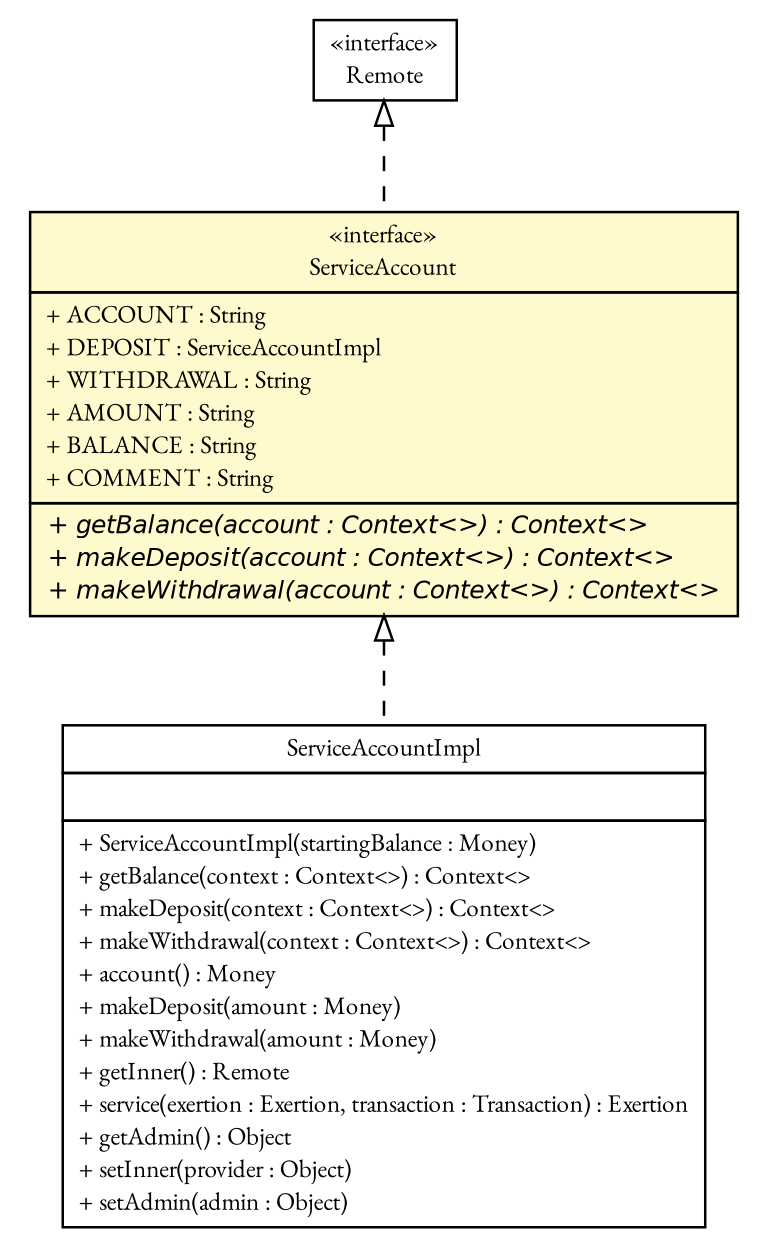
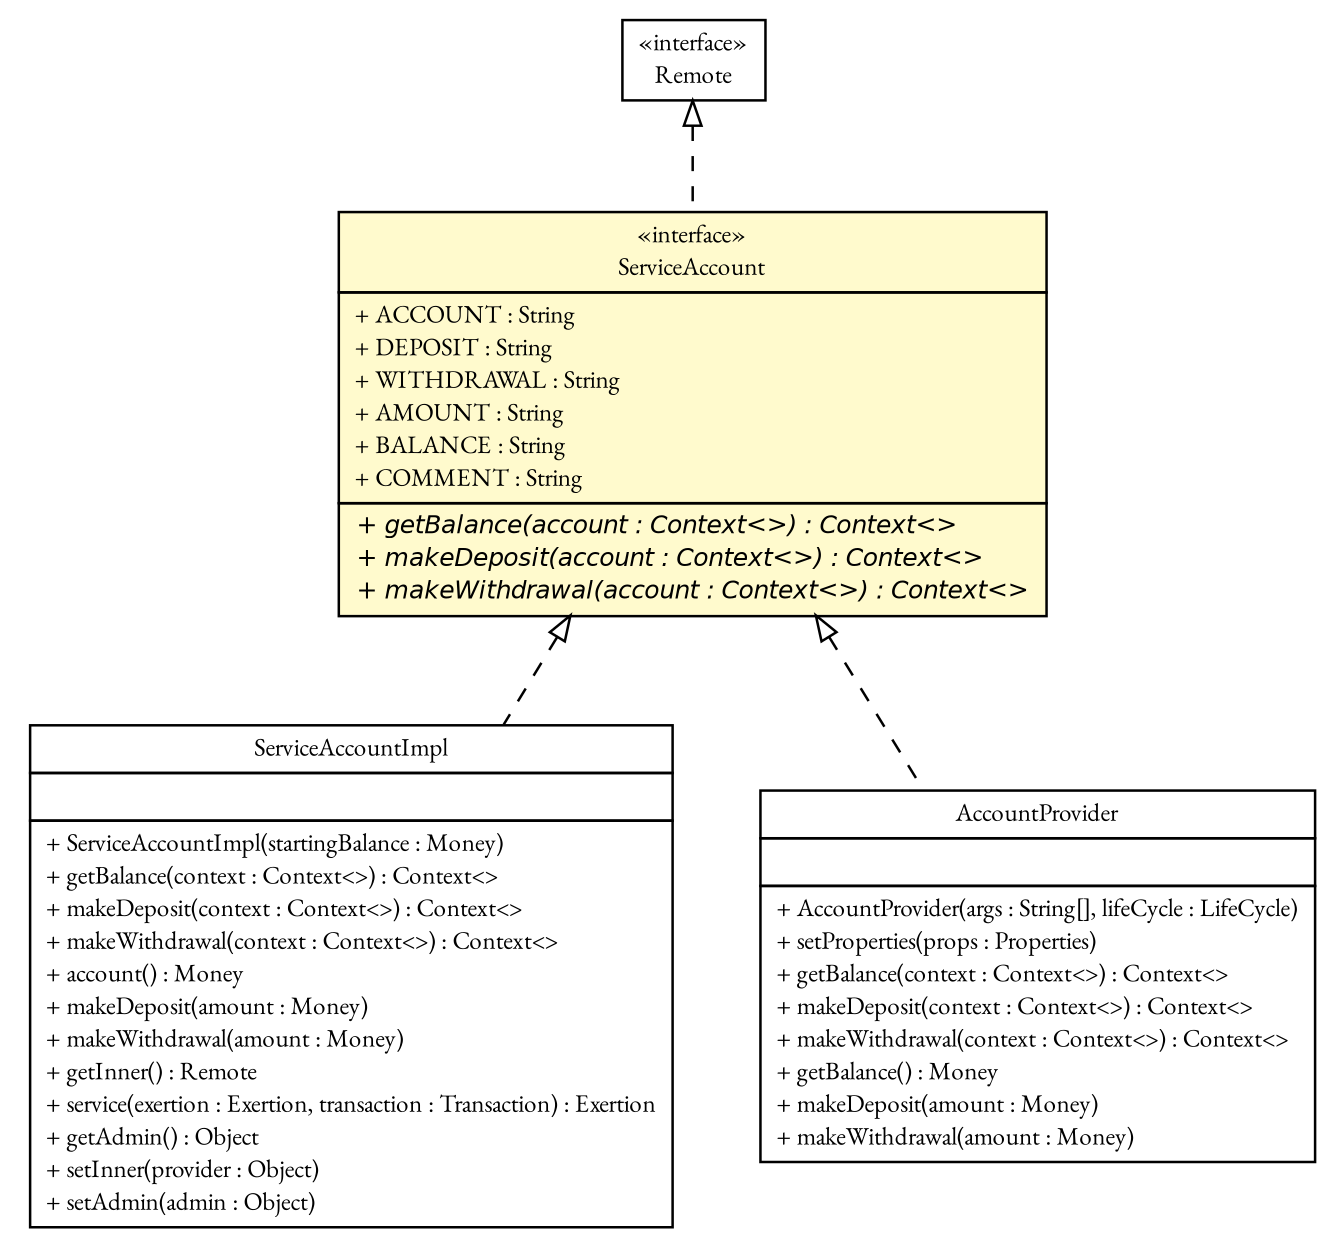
(215, 348) -> (454, 348)
none -> (1037, 976)
